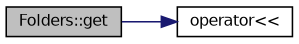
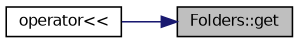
(142, 22) -> (142, 22)
